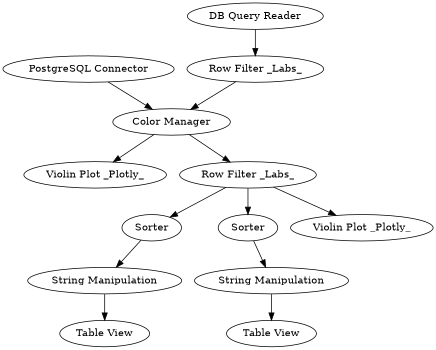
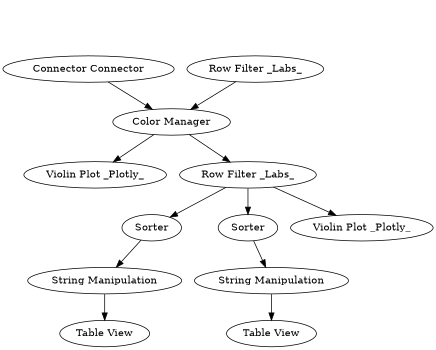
(255, 16) -> none
(89, 69) -> (89, 69)
